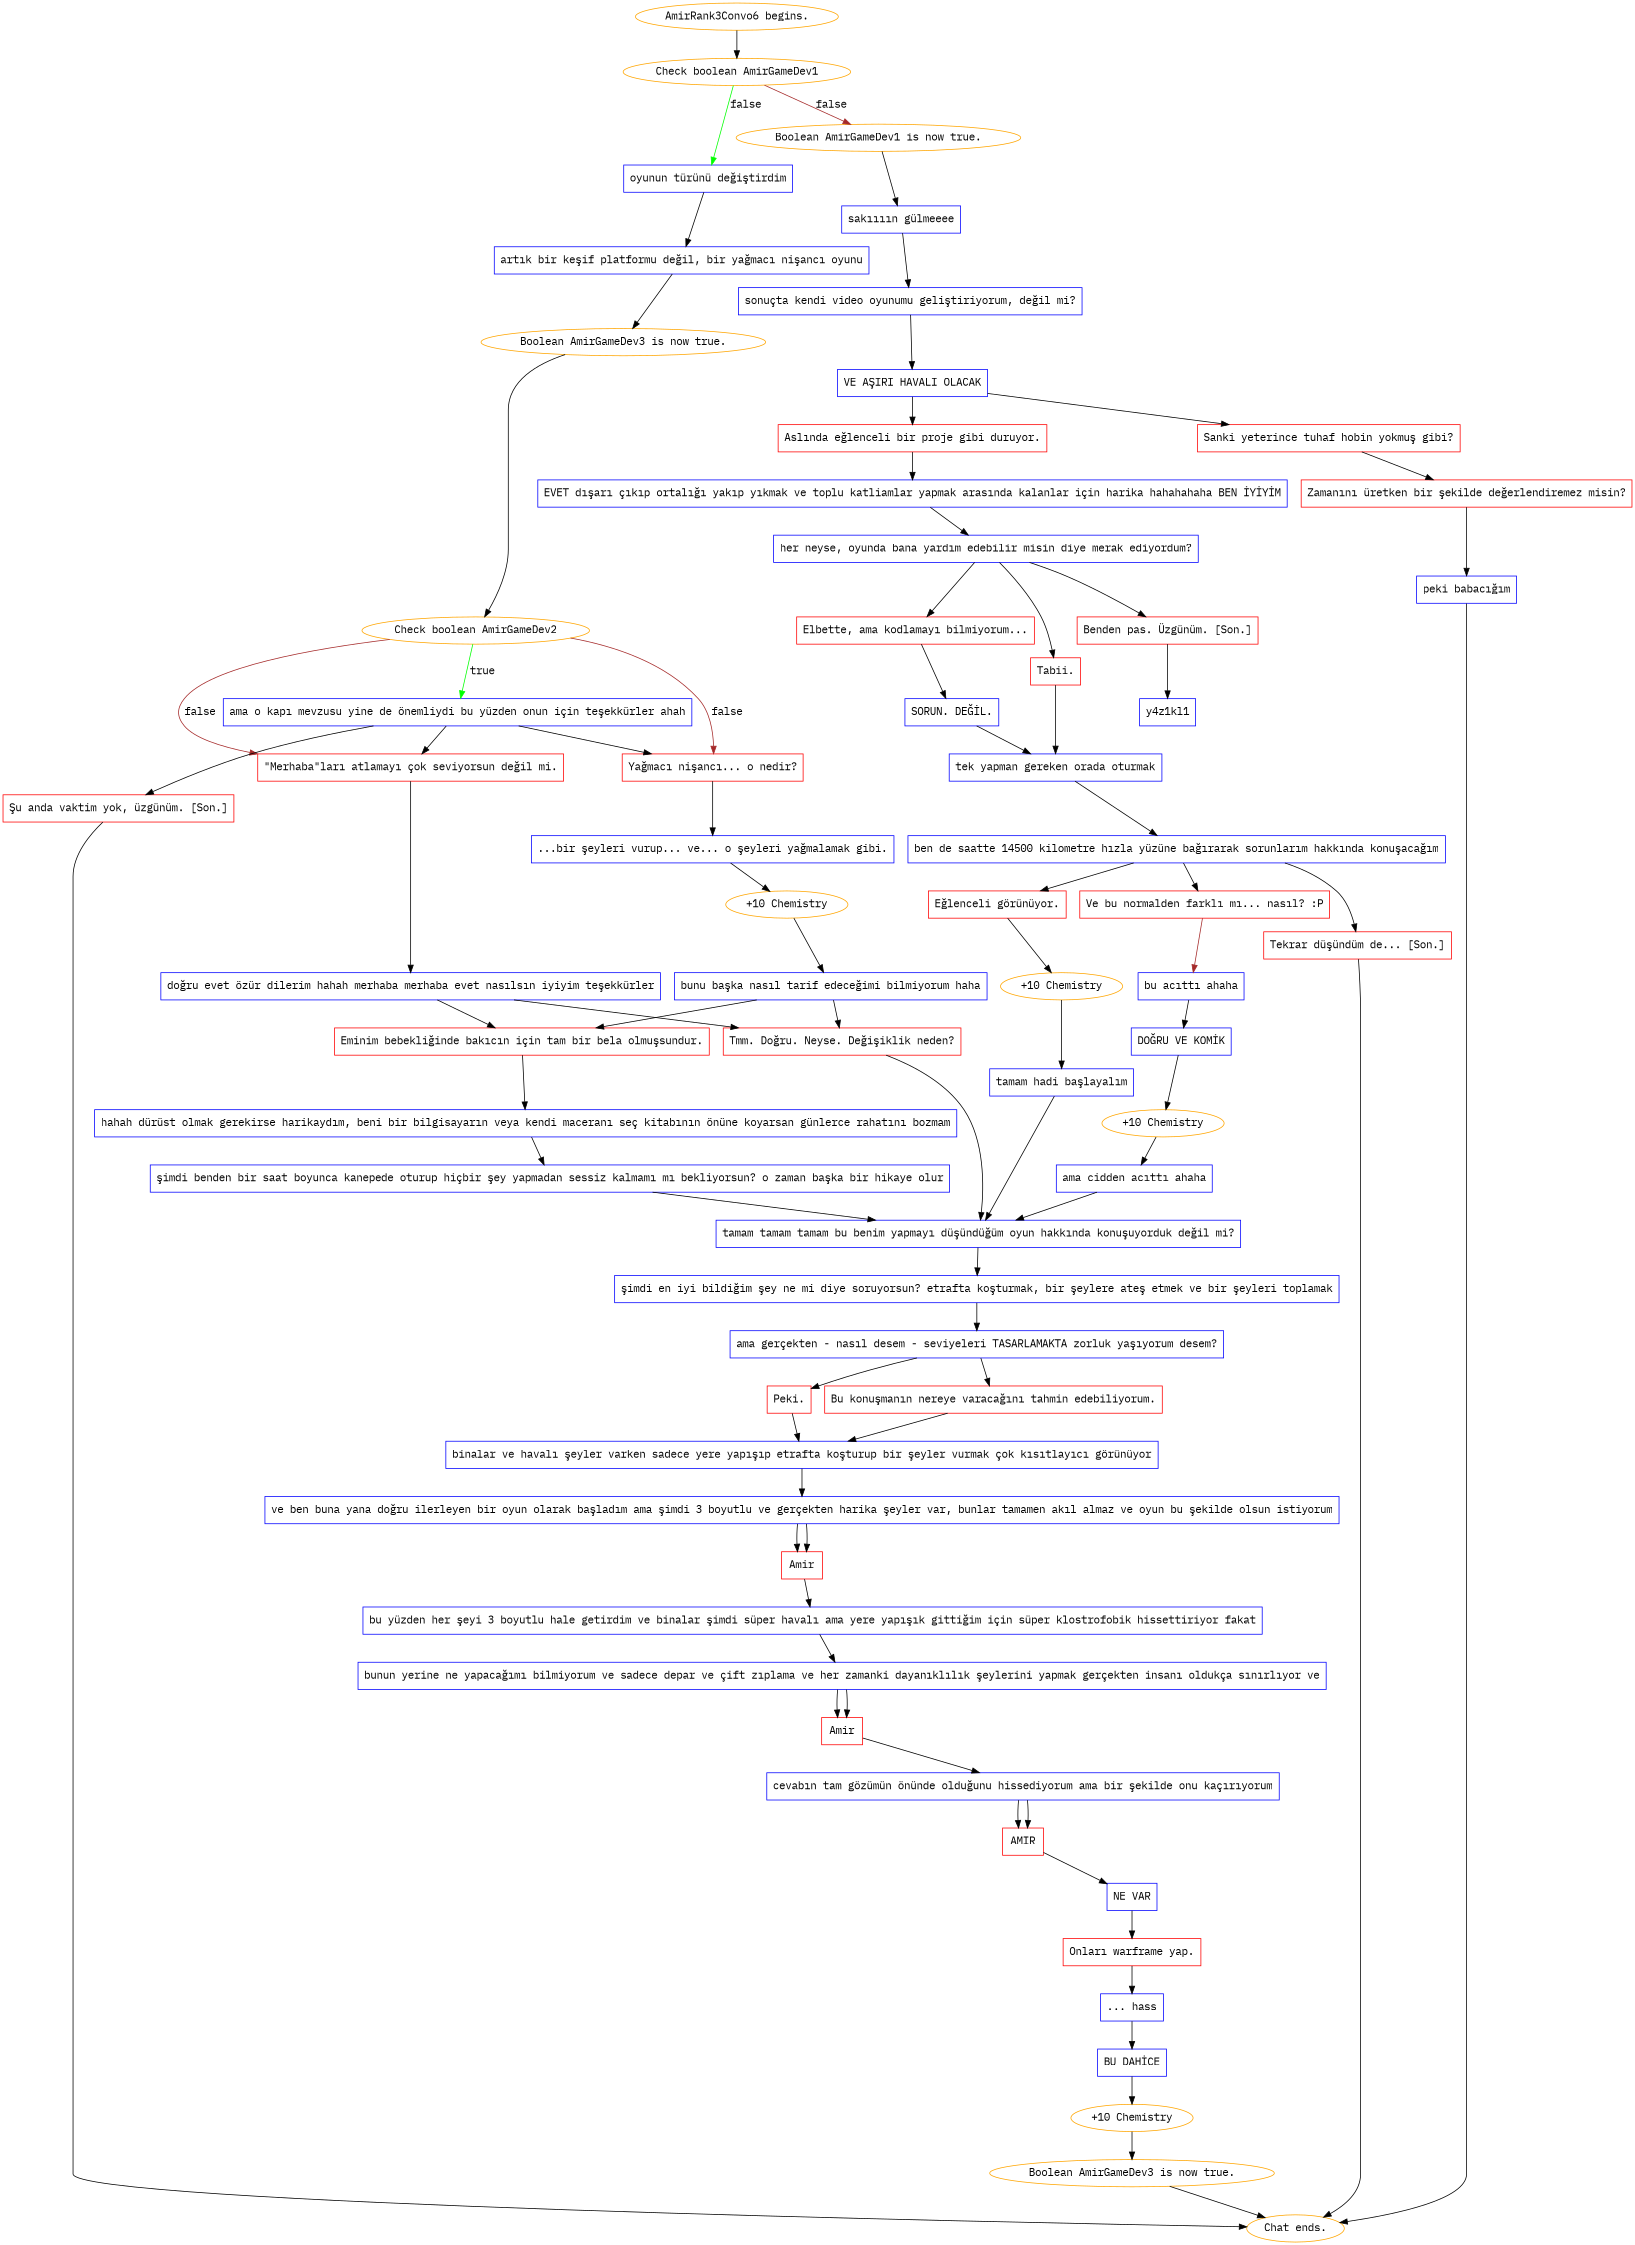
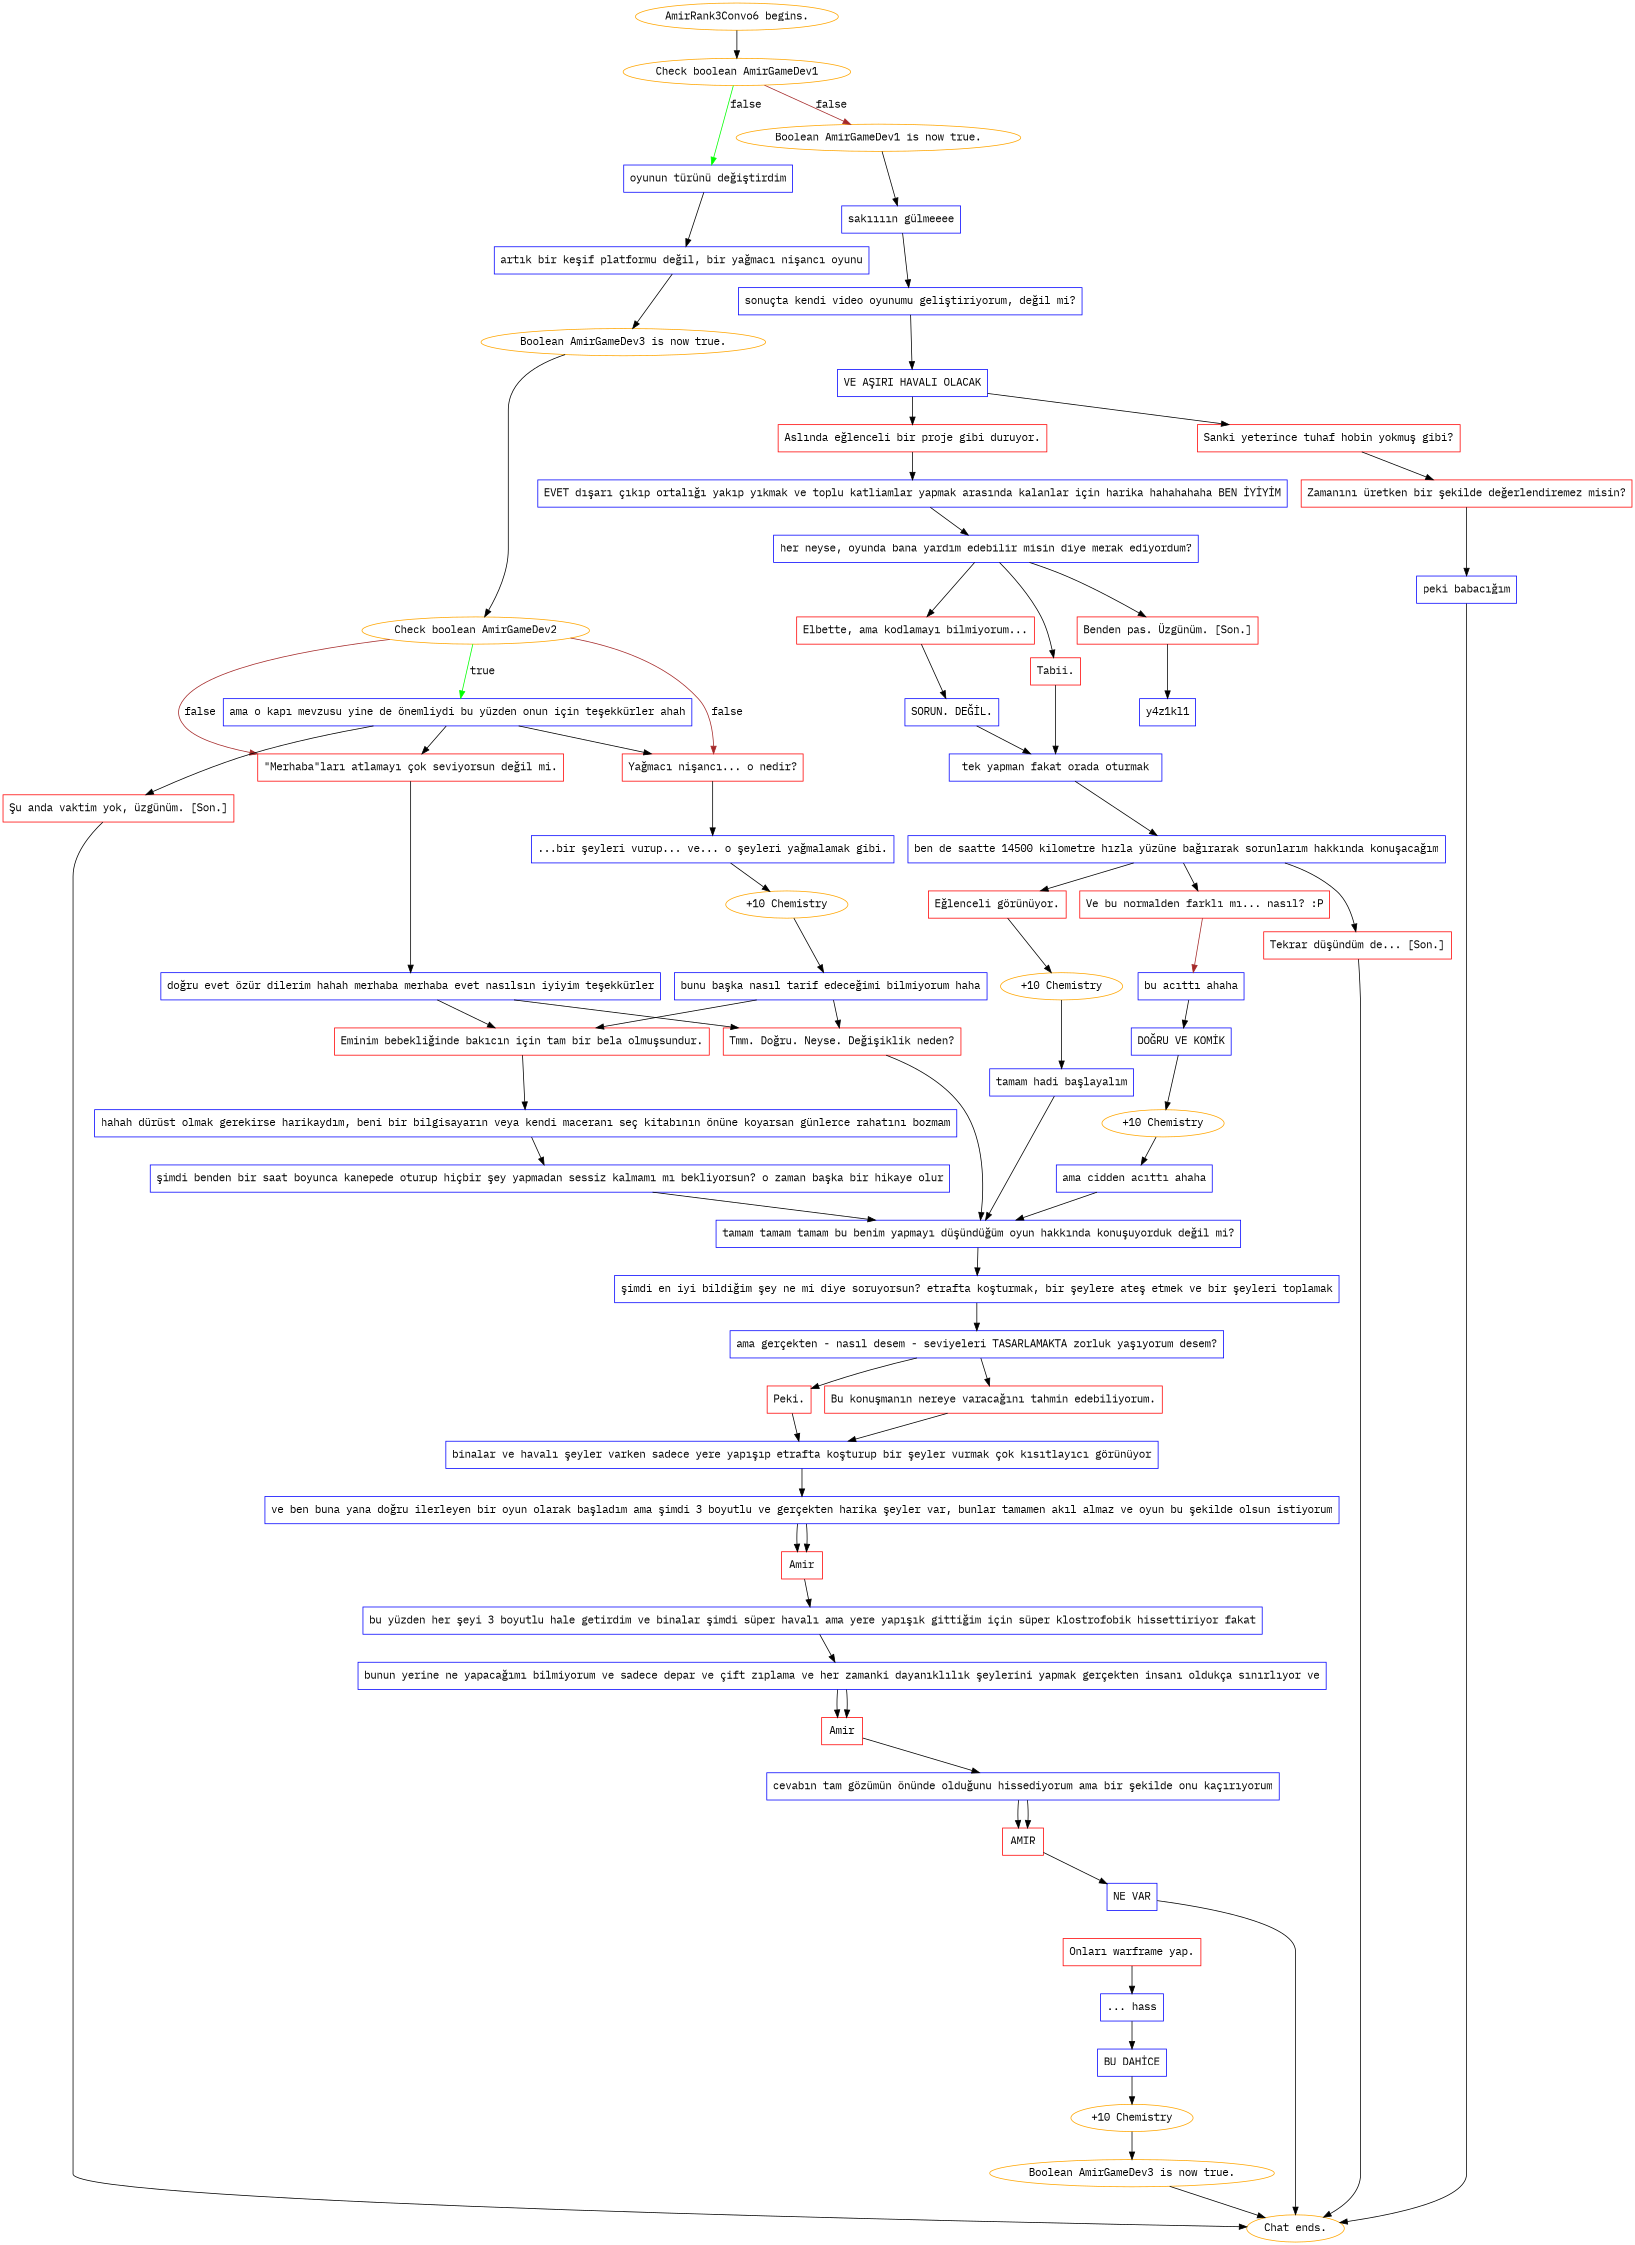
(1056, 768) -> (1056, 768)
(1132, 1921) -> (1296, 2003)
